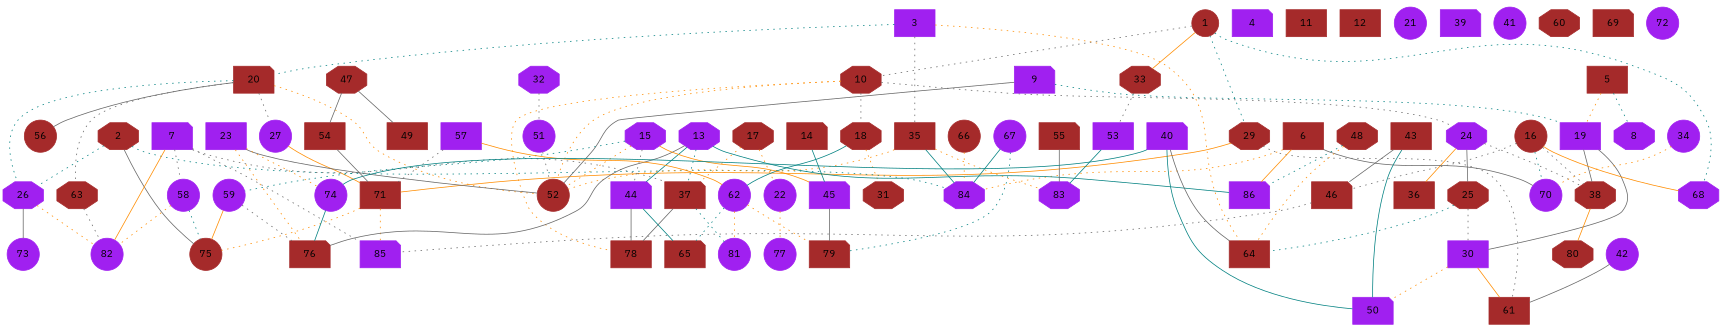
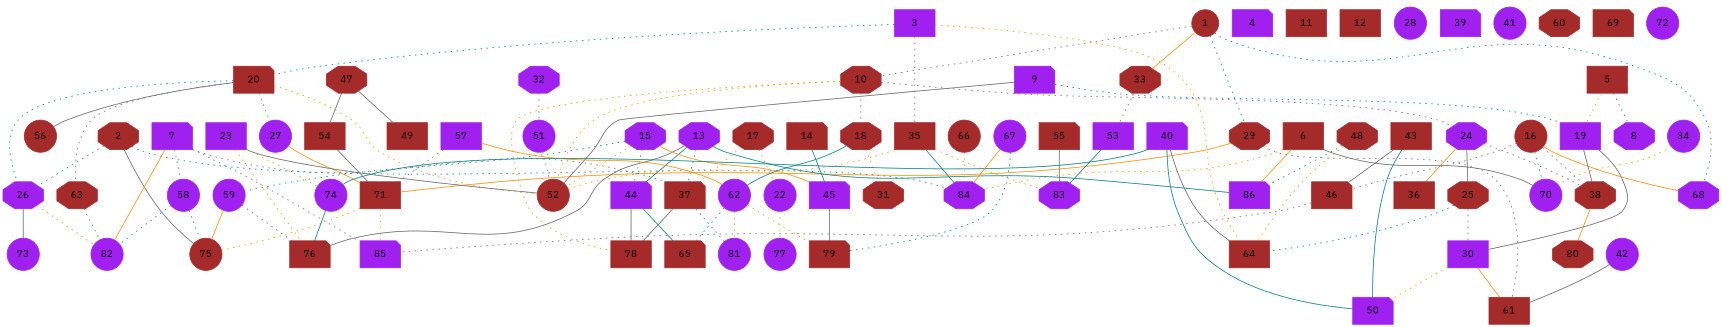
(1410, 23) -> (1410, 23)
(989, 163) -> (989, 163)
(145, 225) -> (145, 225)
